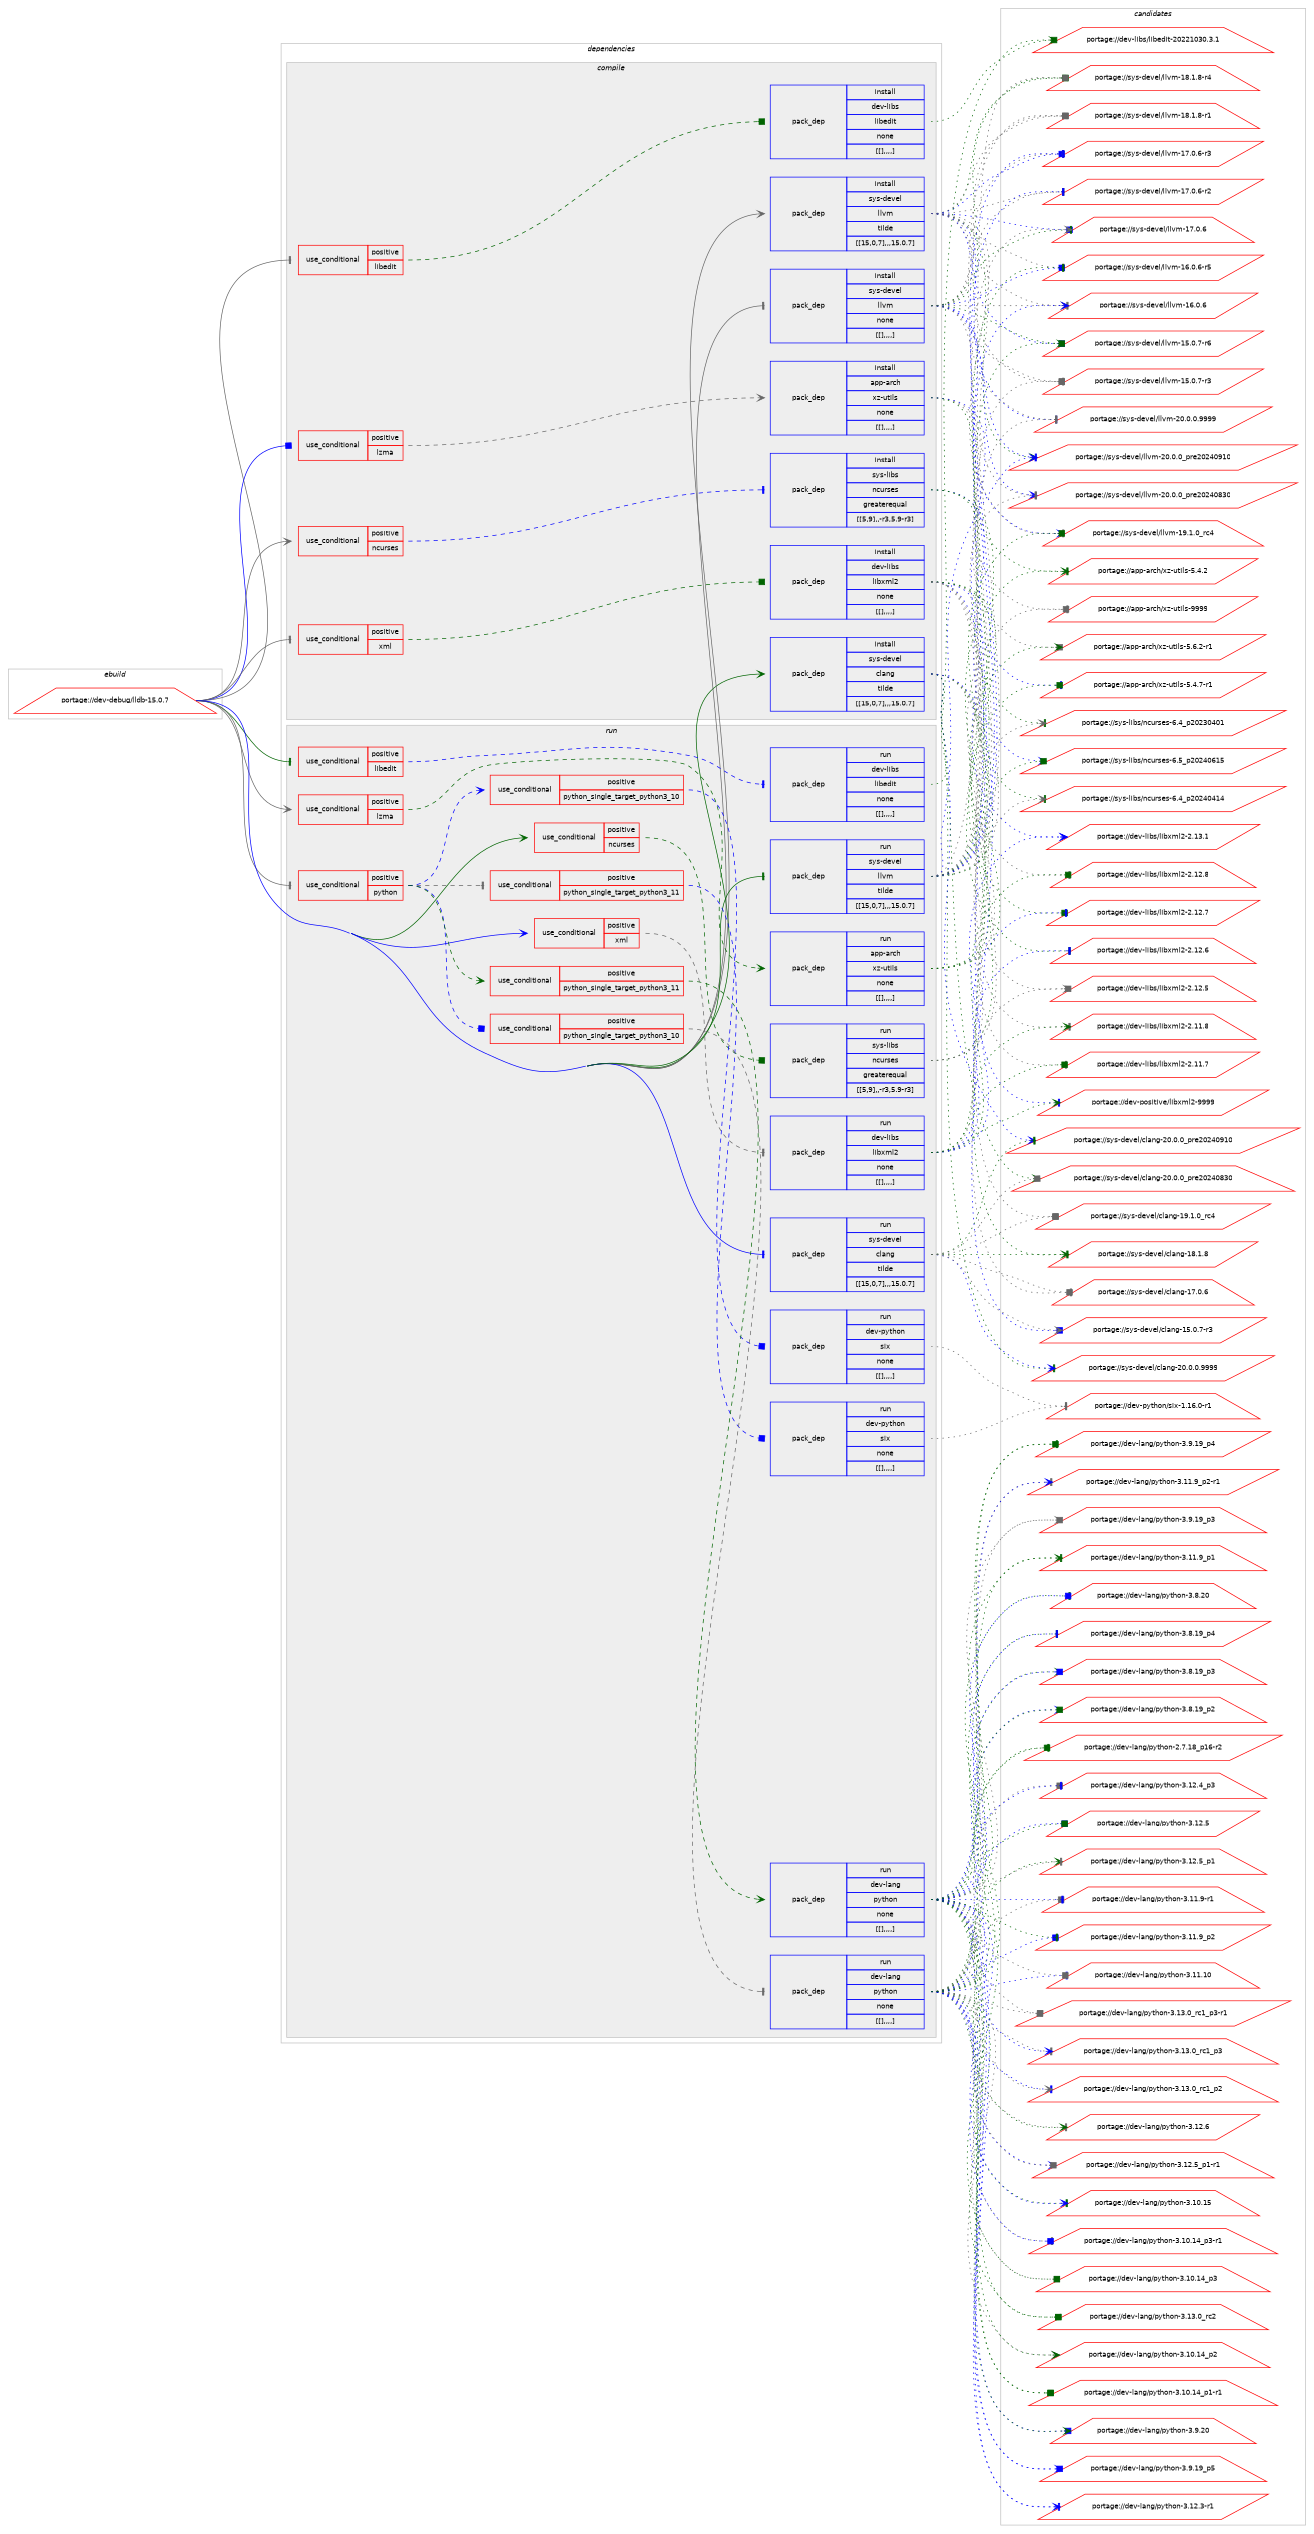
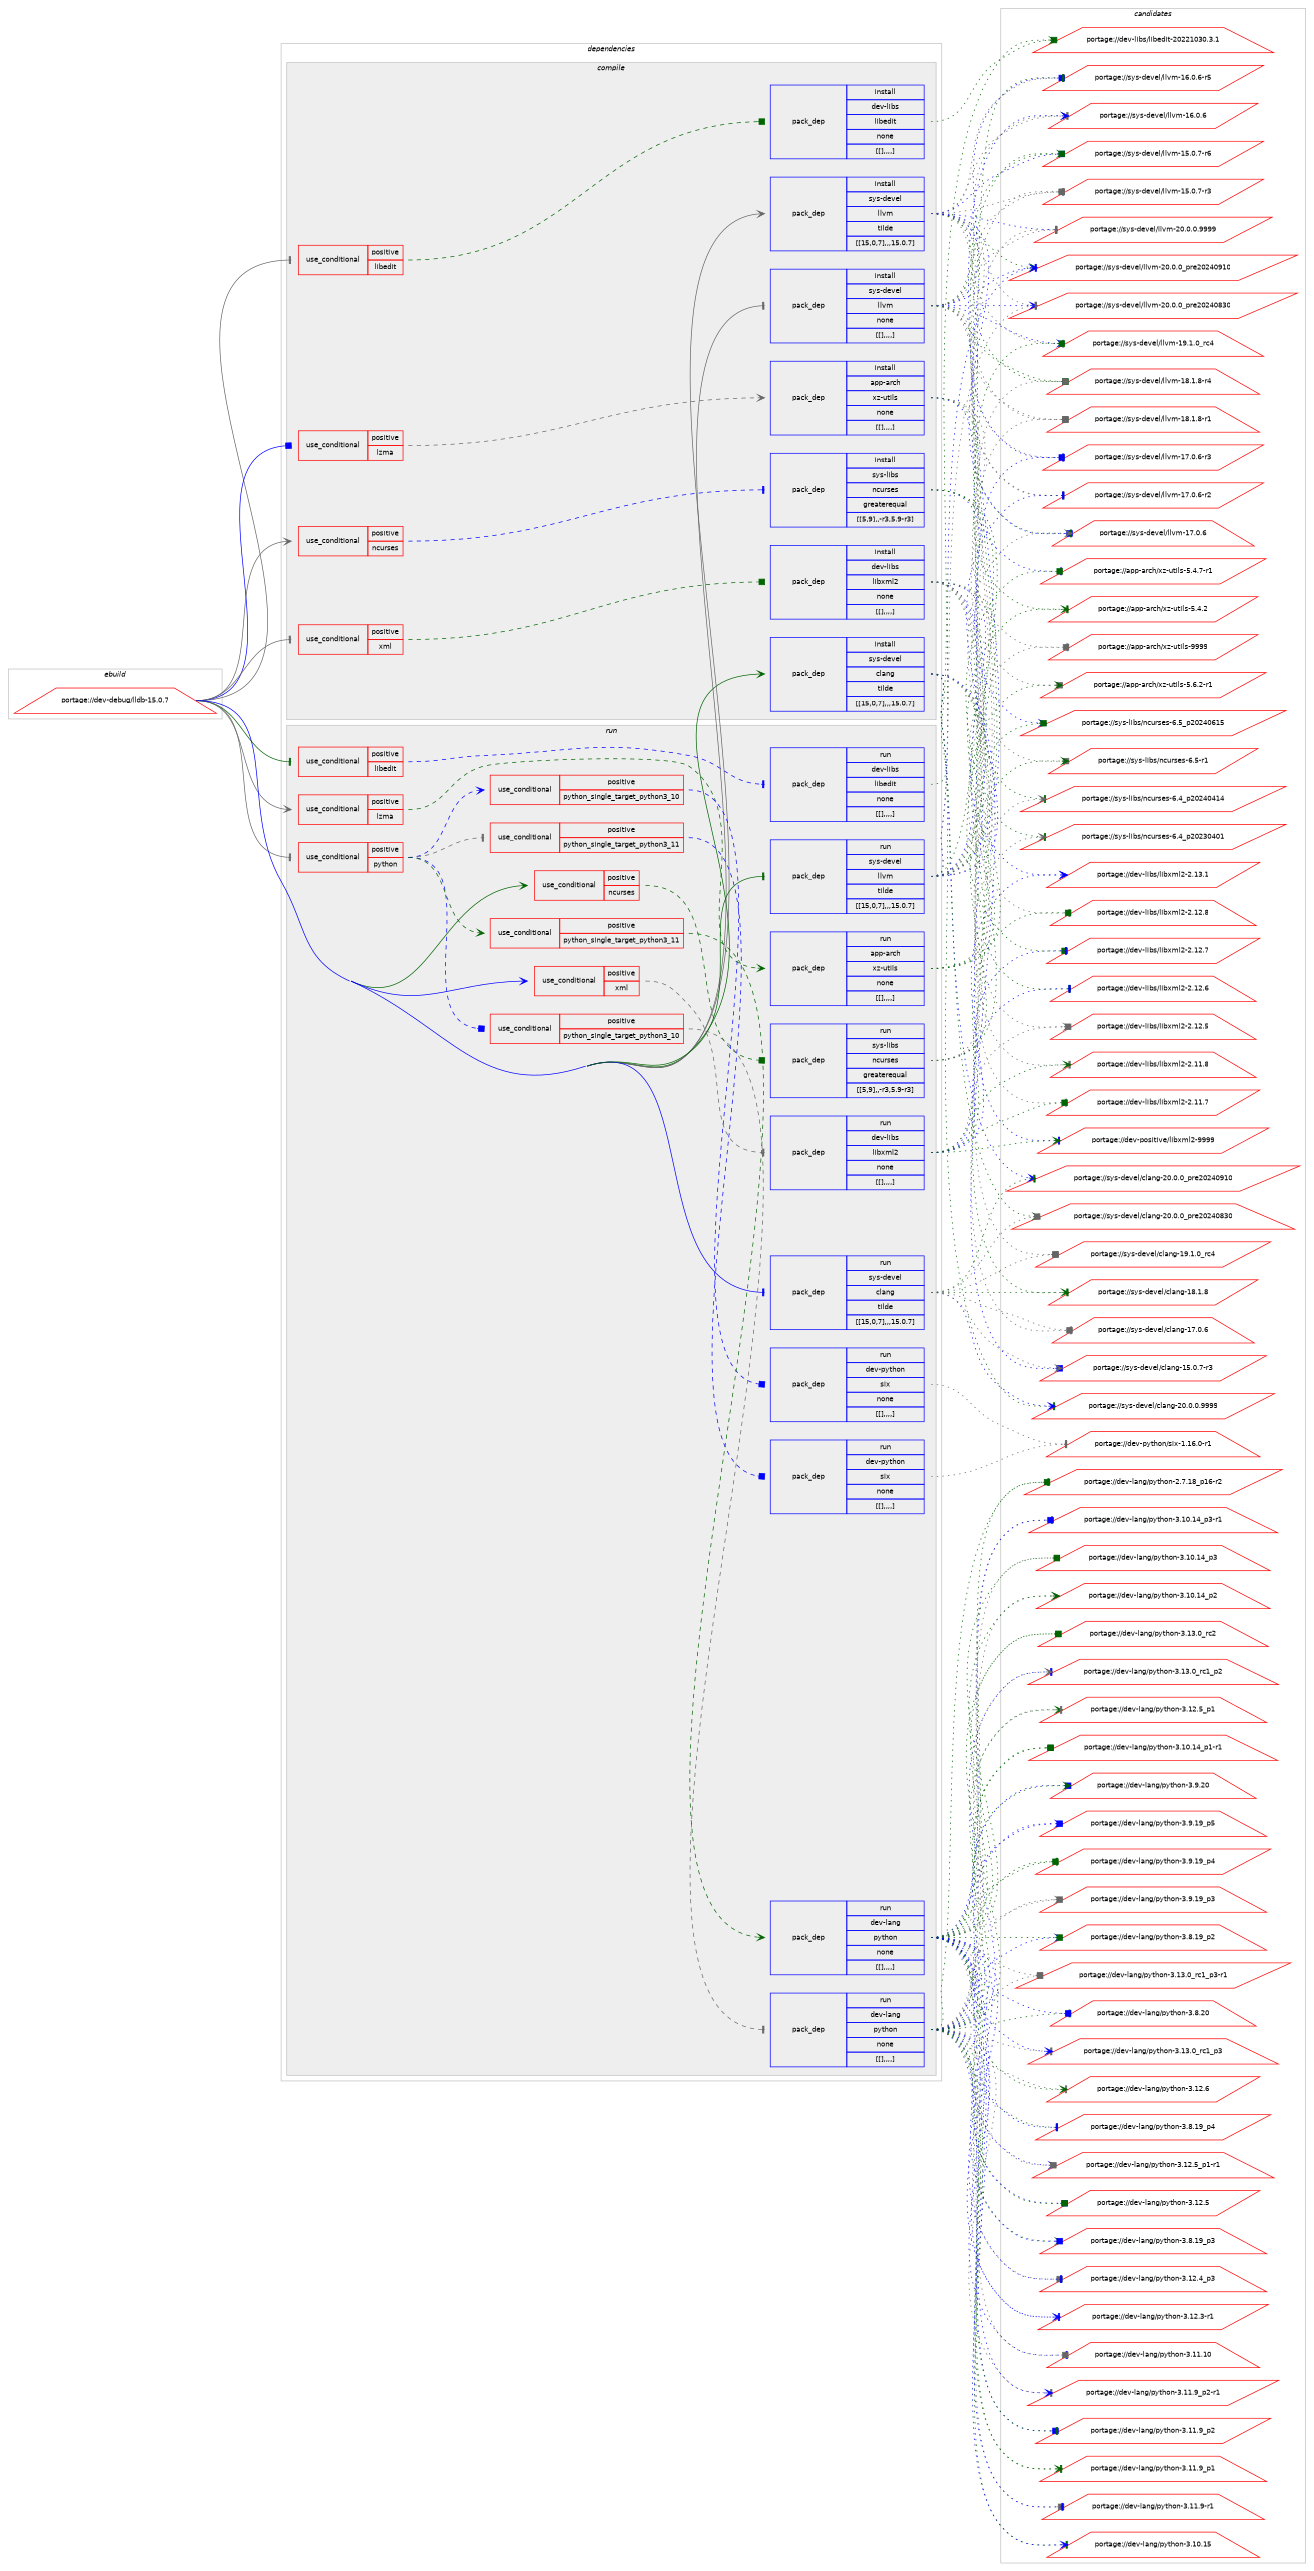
none -> (1153, 761)
